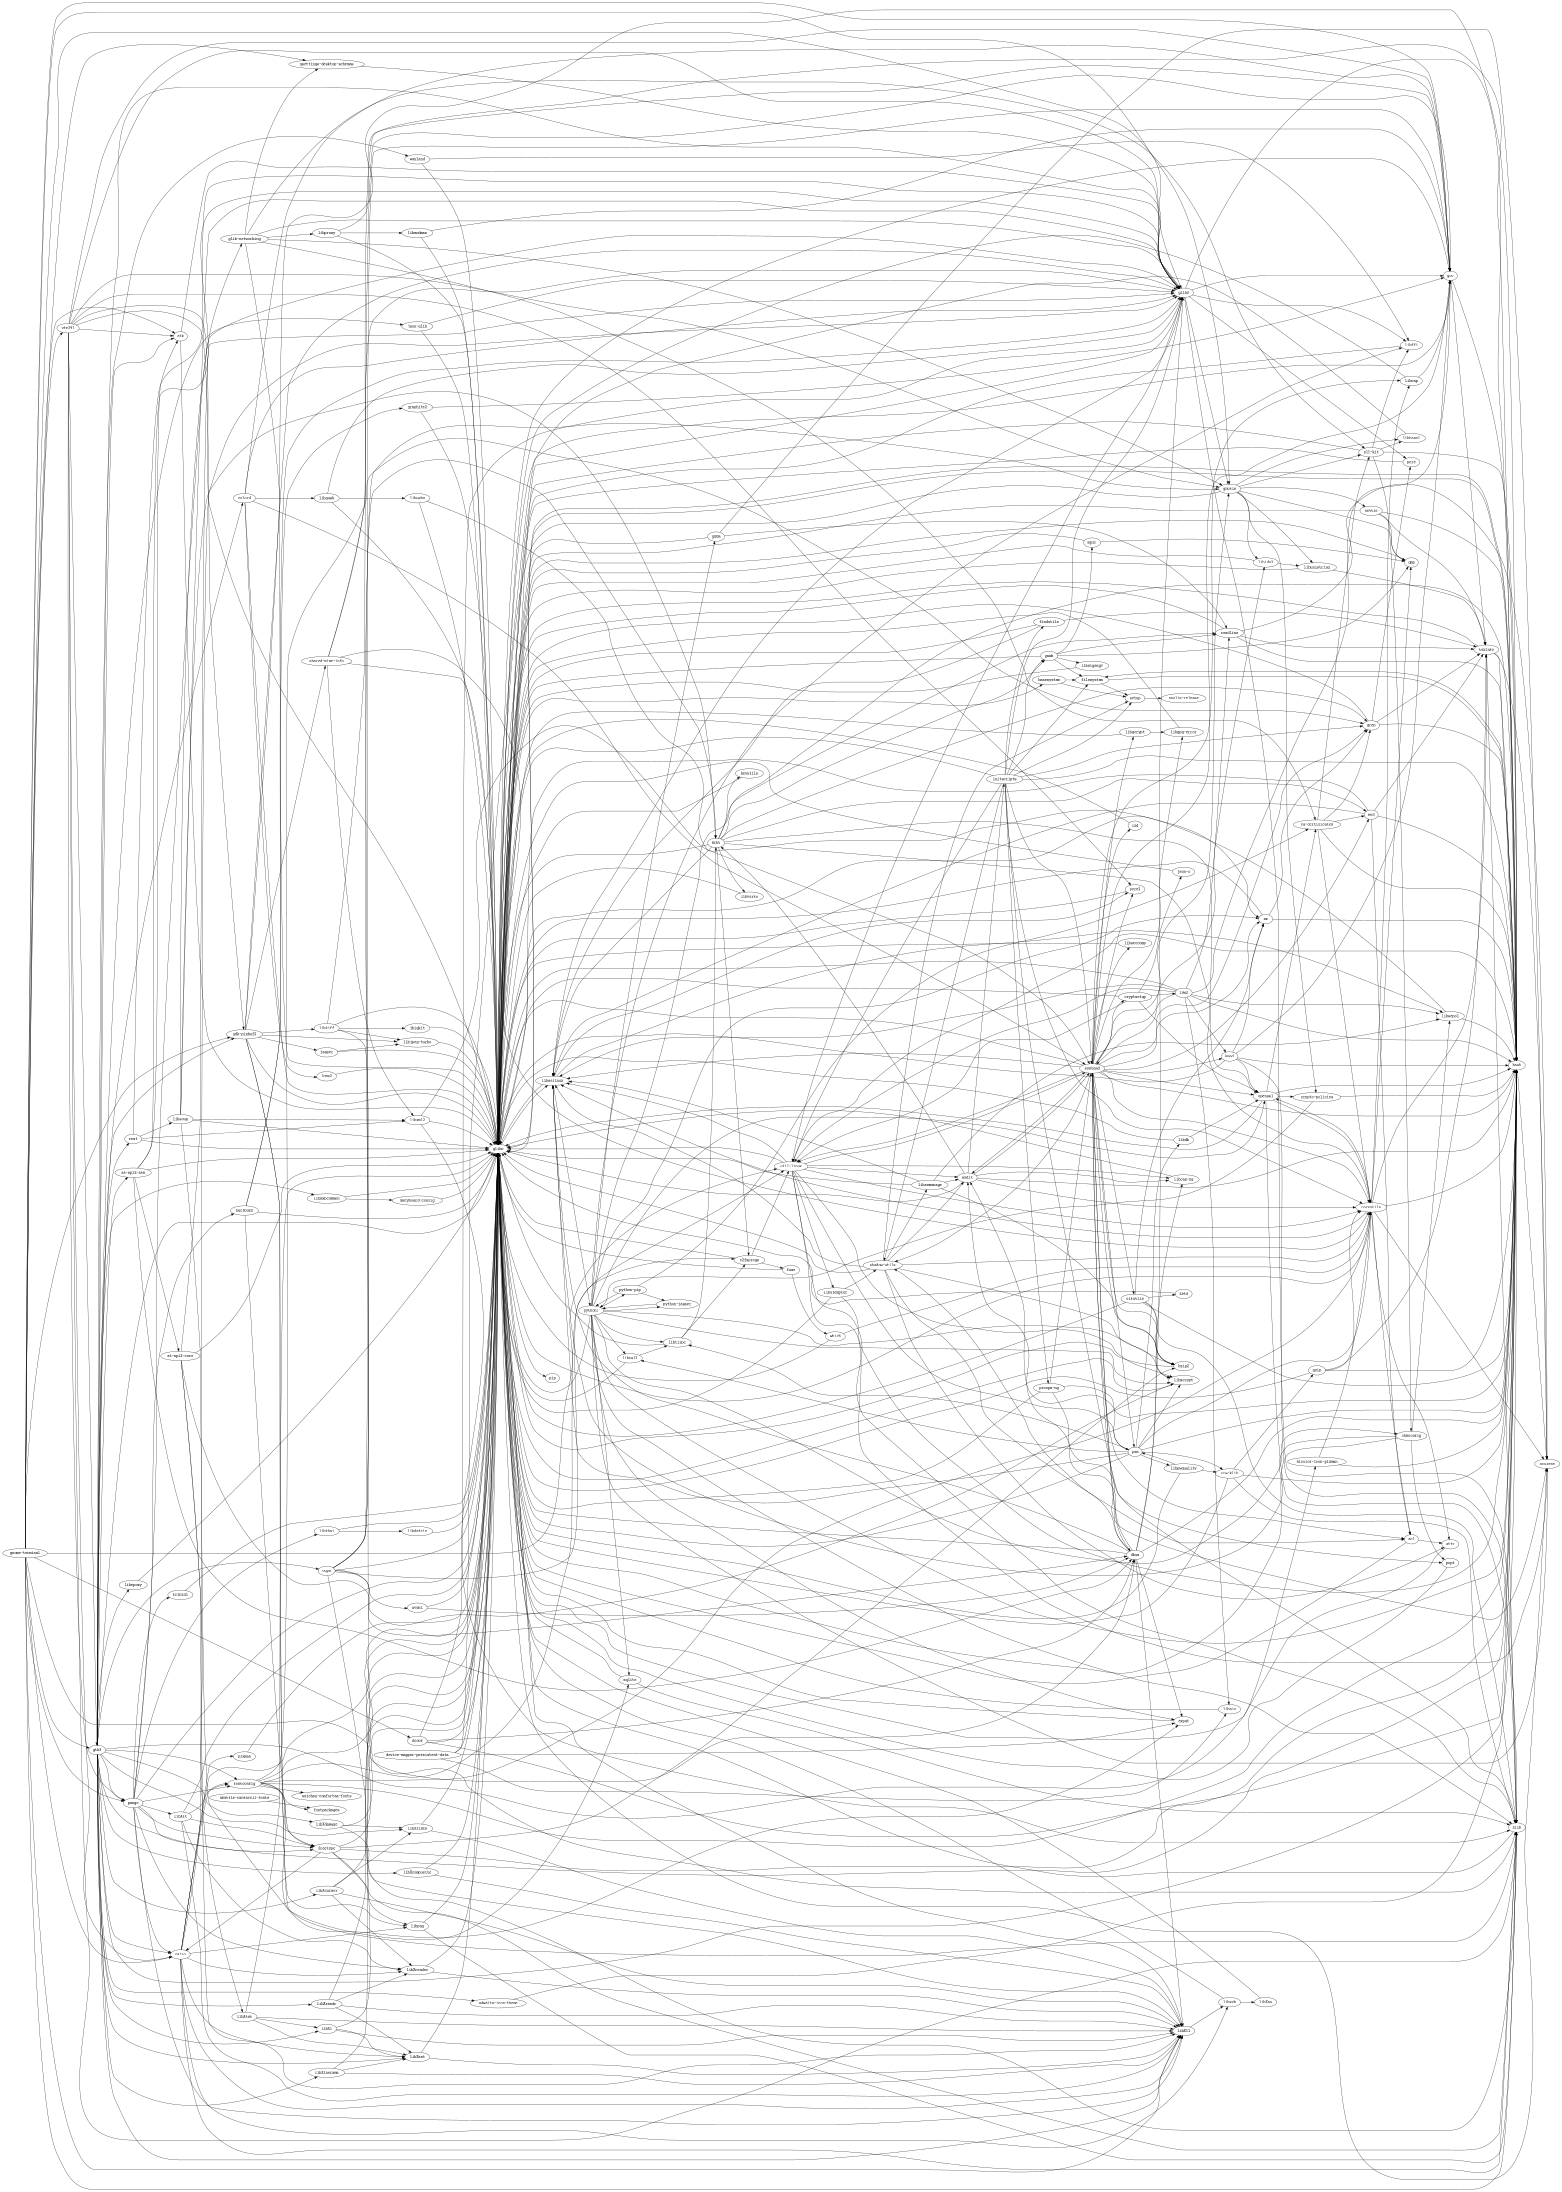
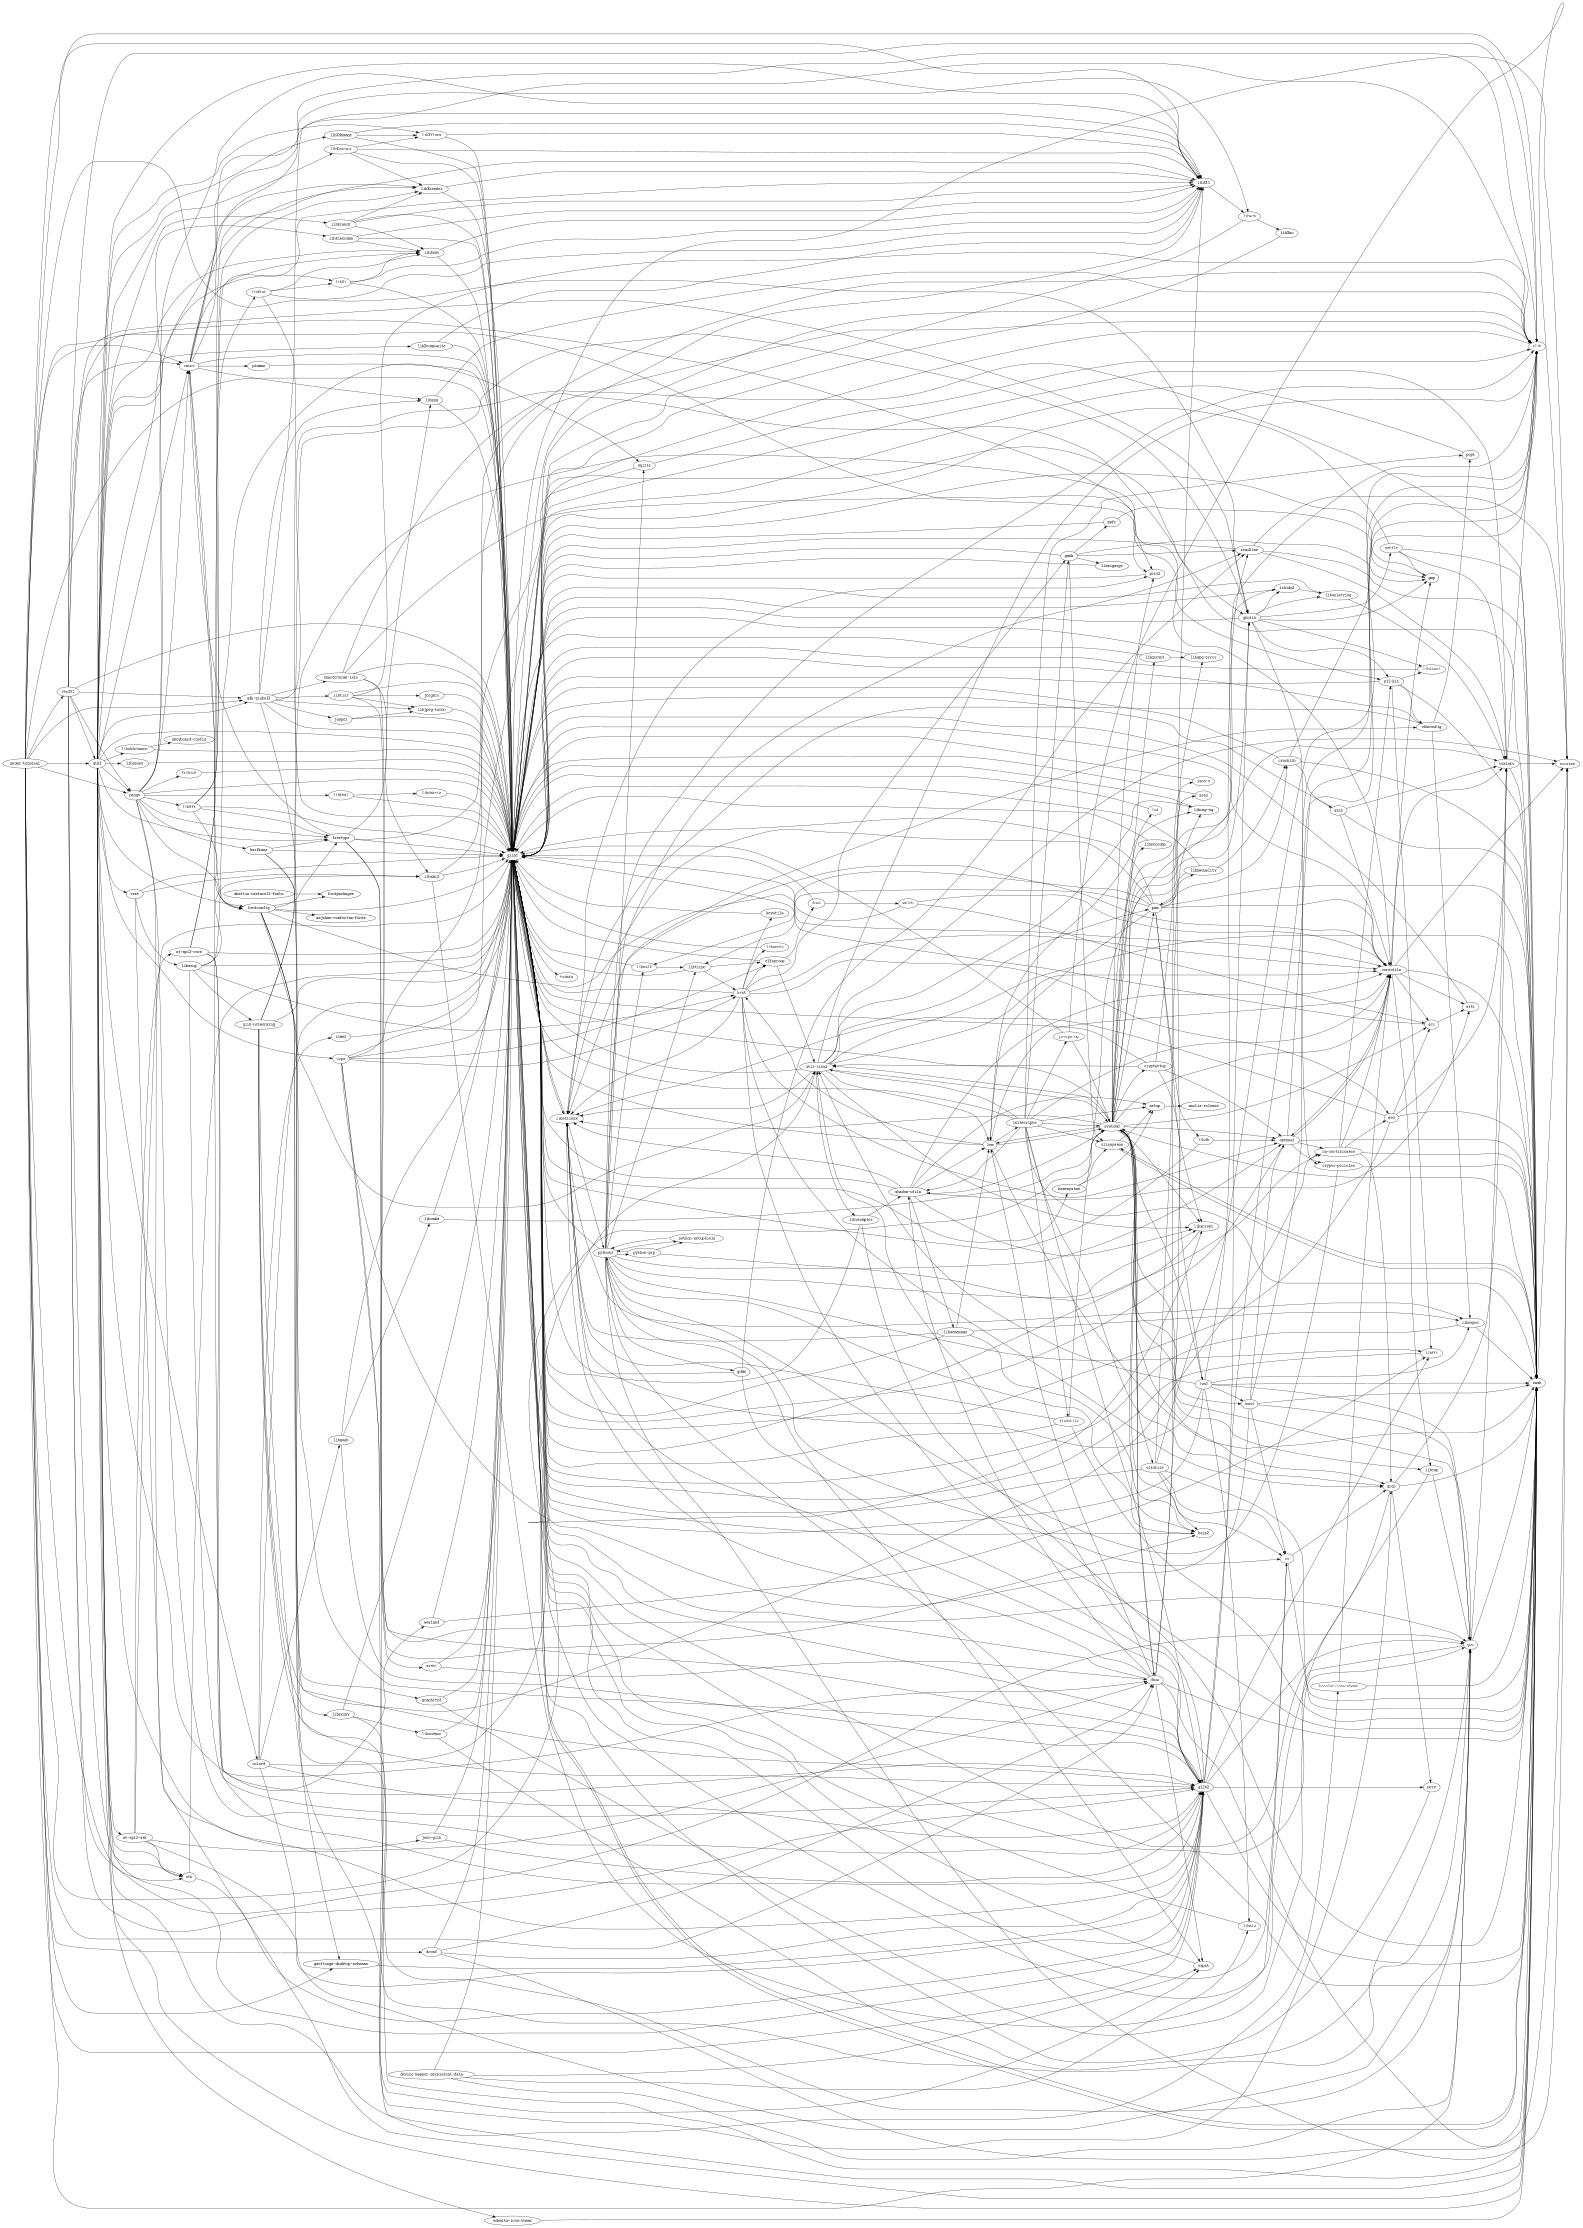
none -> (433, 324)
(1265, 982) -> none
(967, 1178) -> (990, 1145)
(472, 1184) -> (356, 378)
(677, 1304) -> (697, 1238)
(552, 1378) -> (567, 977)
(1430, 1400) -> (1388, 1718)
(1317, 1462) -> (1338, 1686)
(1109, 1505) -> (1170, 963)
